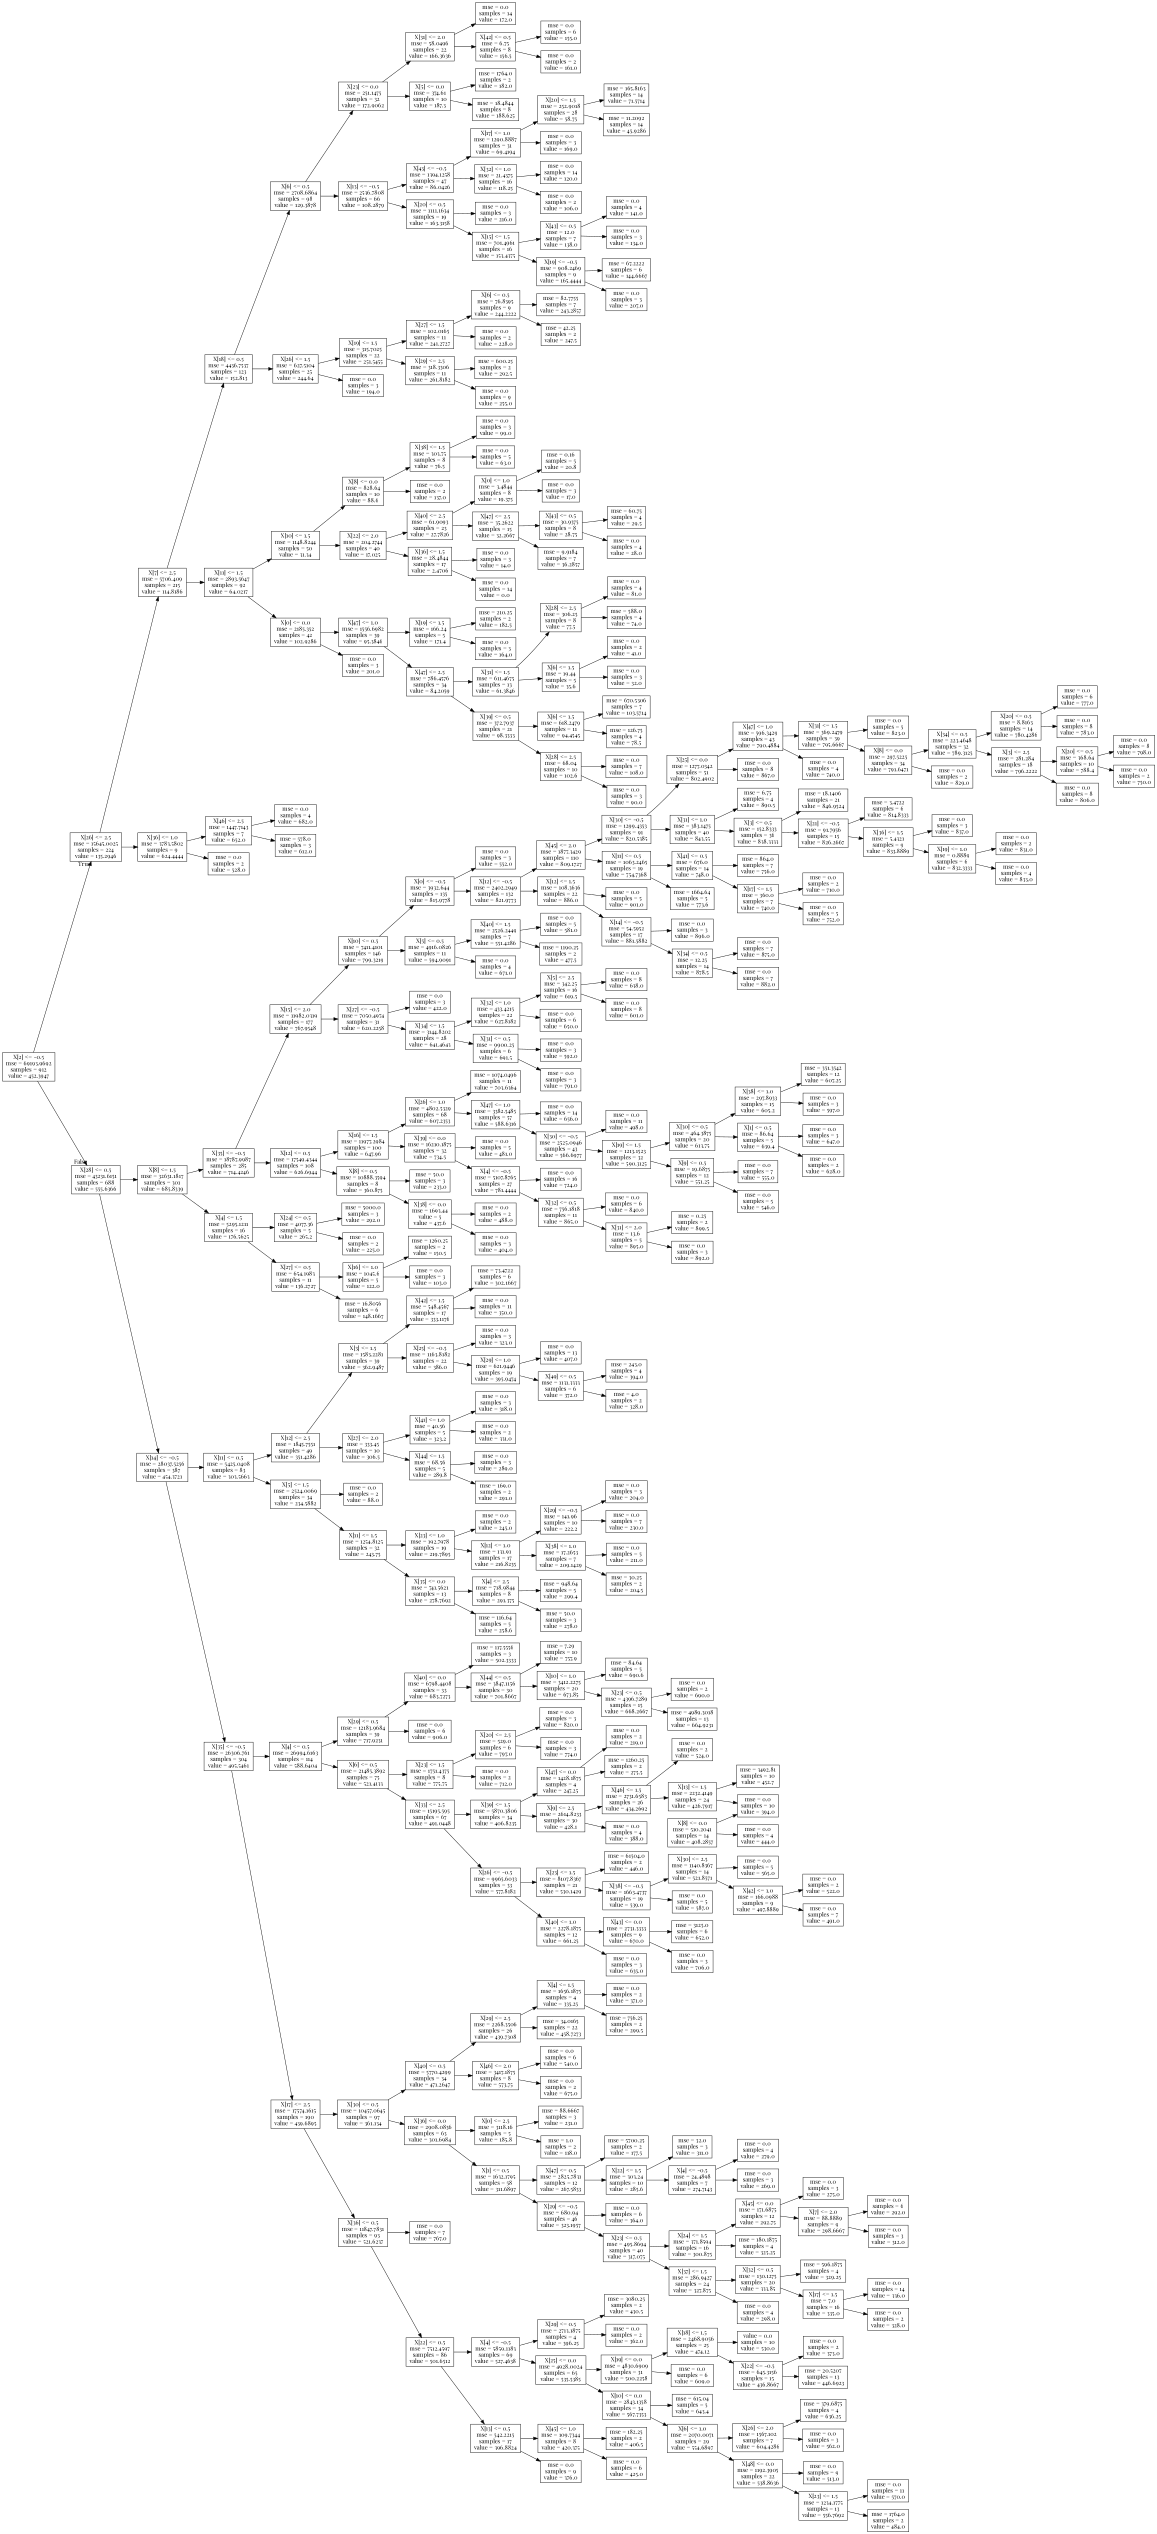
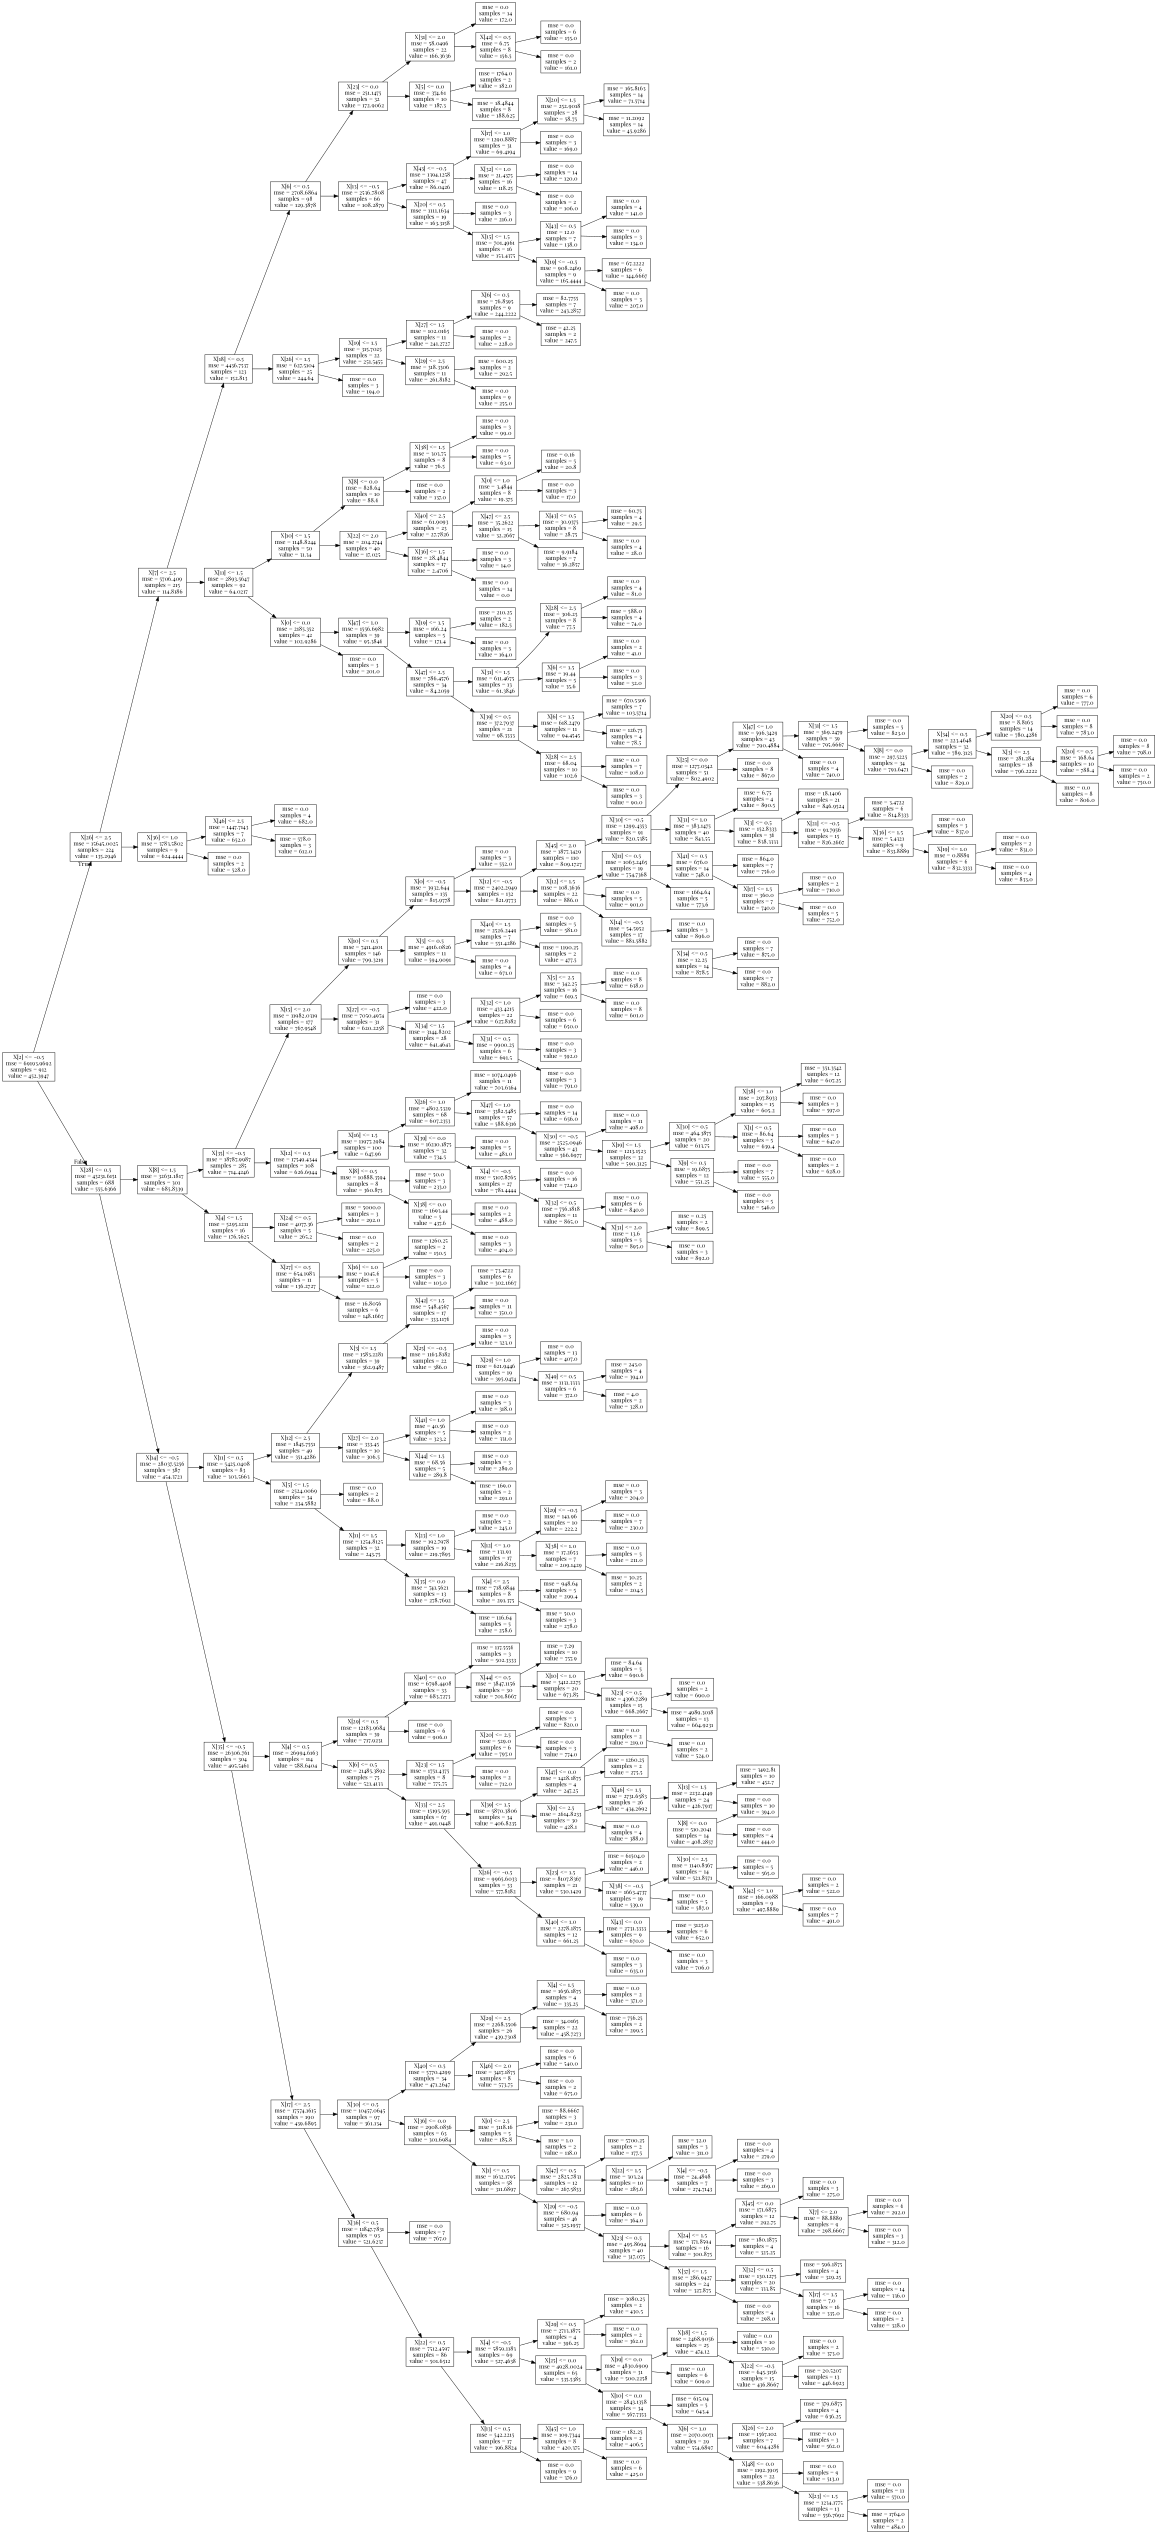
(592, 860) -> (591, 879)
(660, 948) -> none
(661, 1774) -> (657, 1743)
